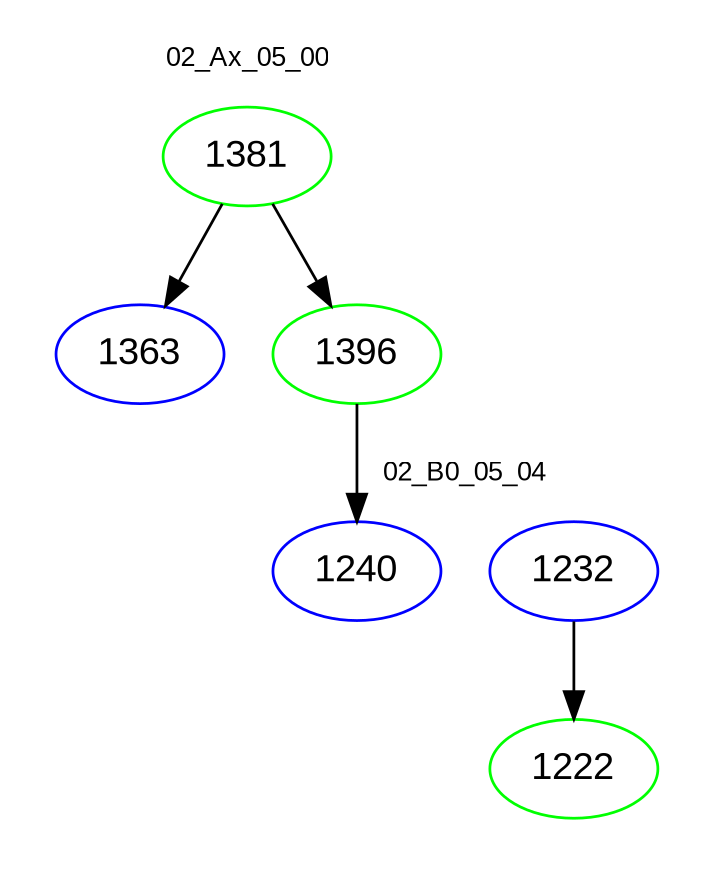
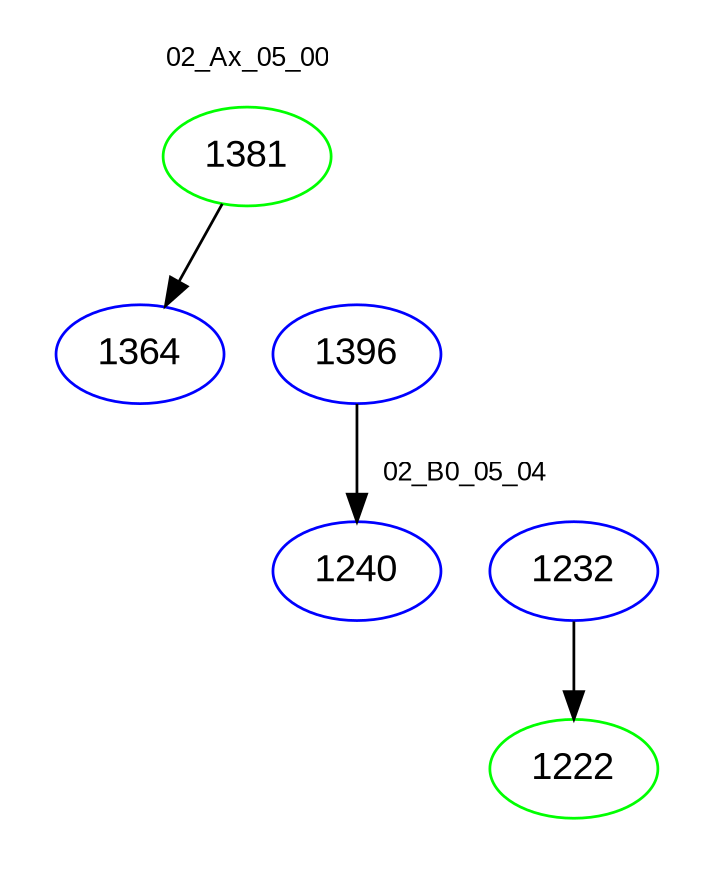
(295, 243) -> none
(140, 354) -> (140, 354)
(357, 354) -> (357, 354)
